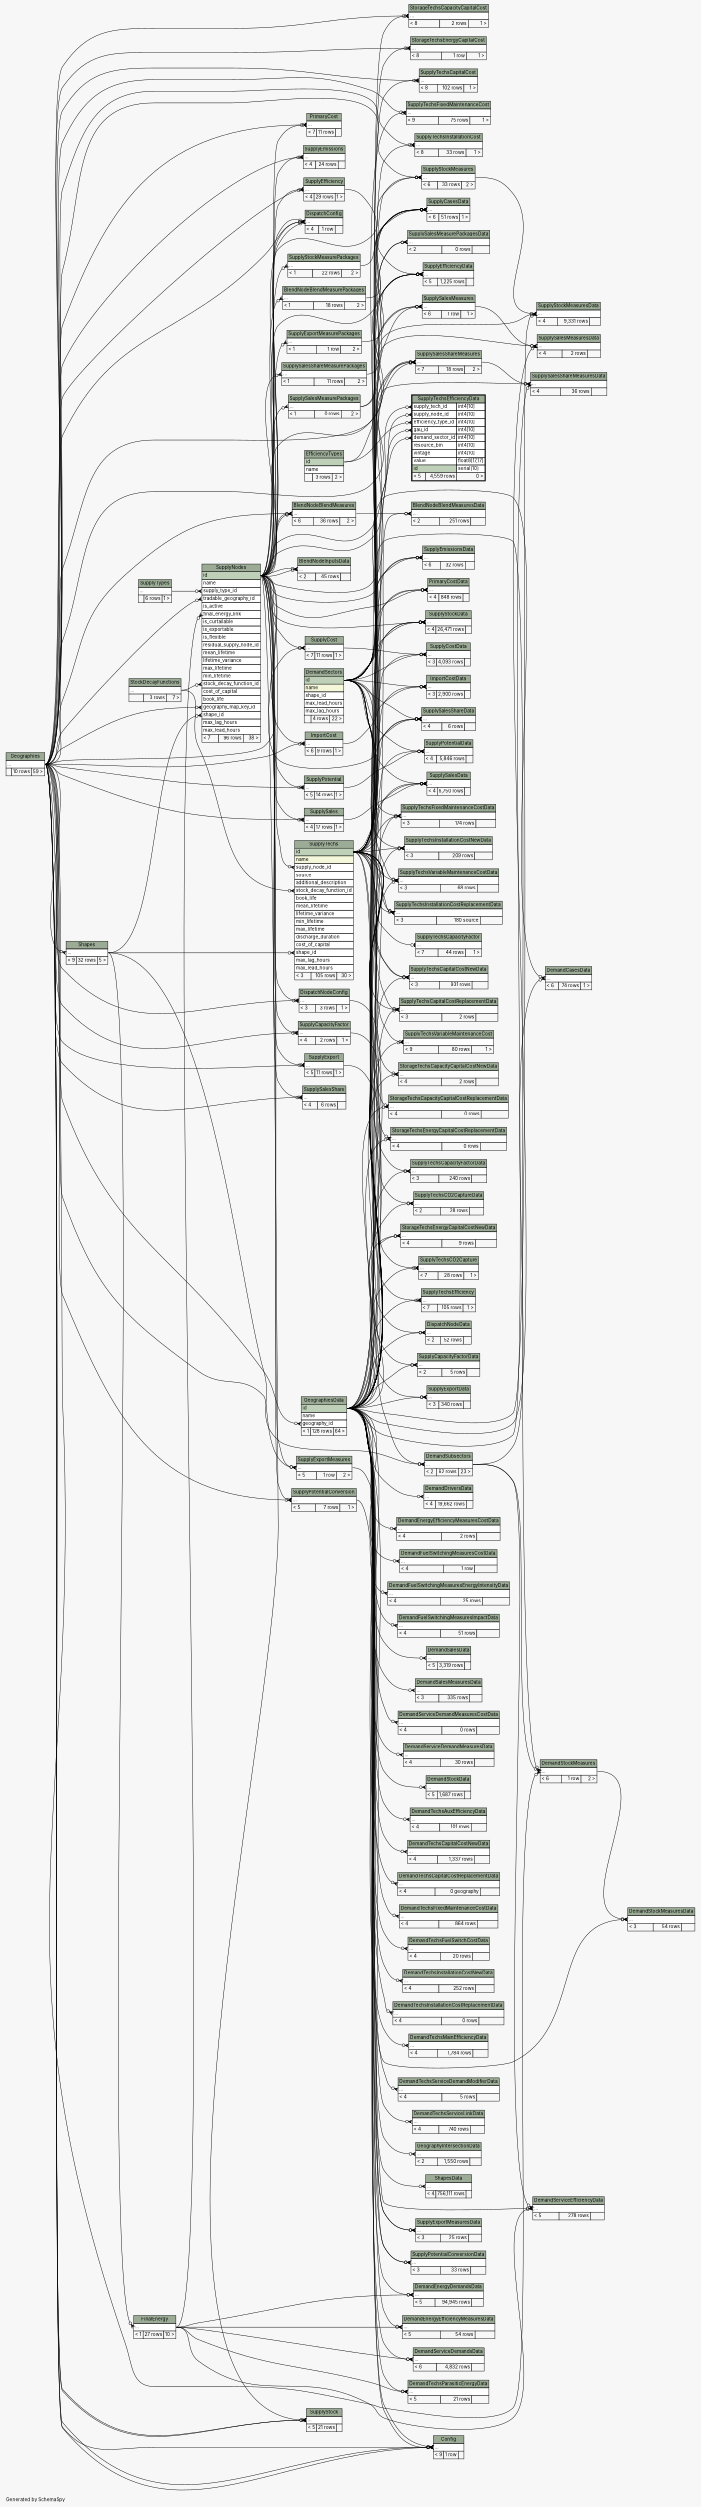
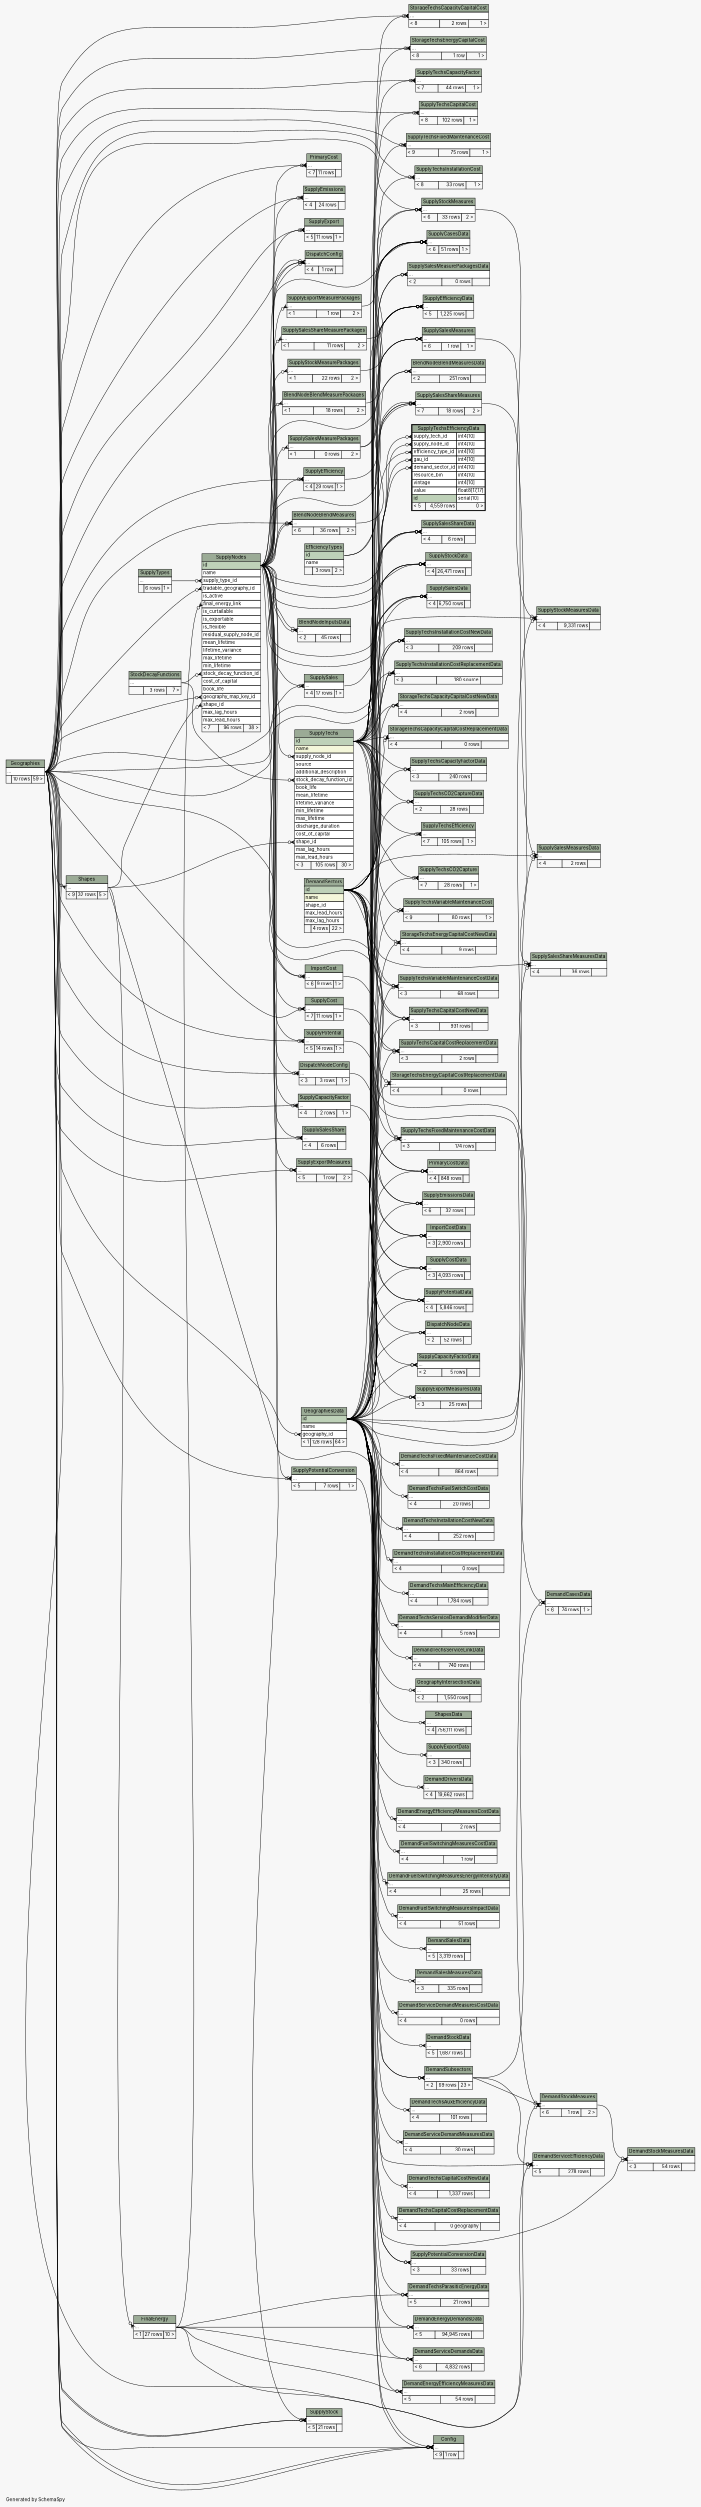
none -> (60, 146)
(375, 1236) -> none
(448, 1472) -> (448, 2085)
